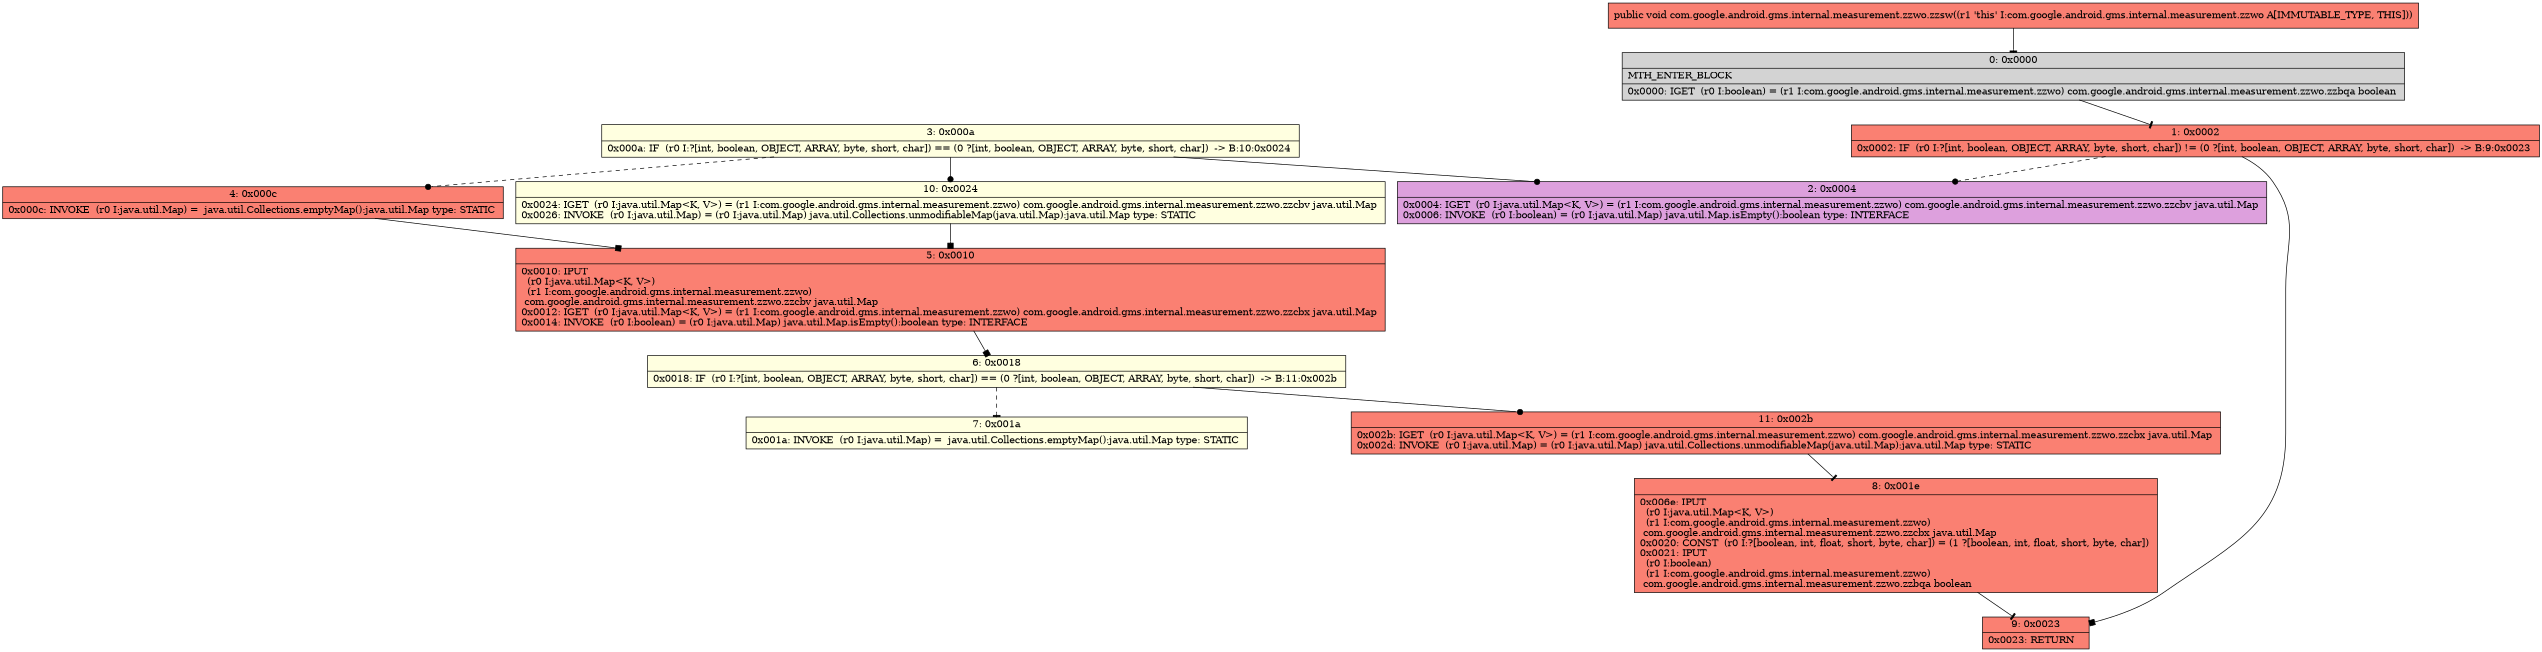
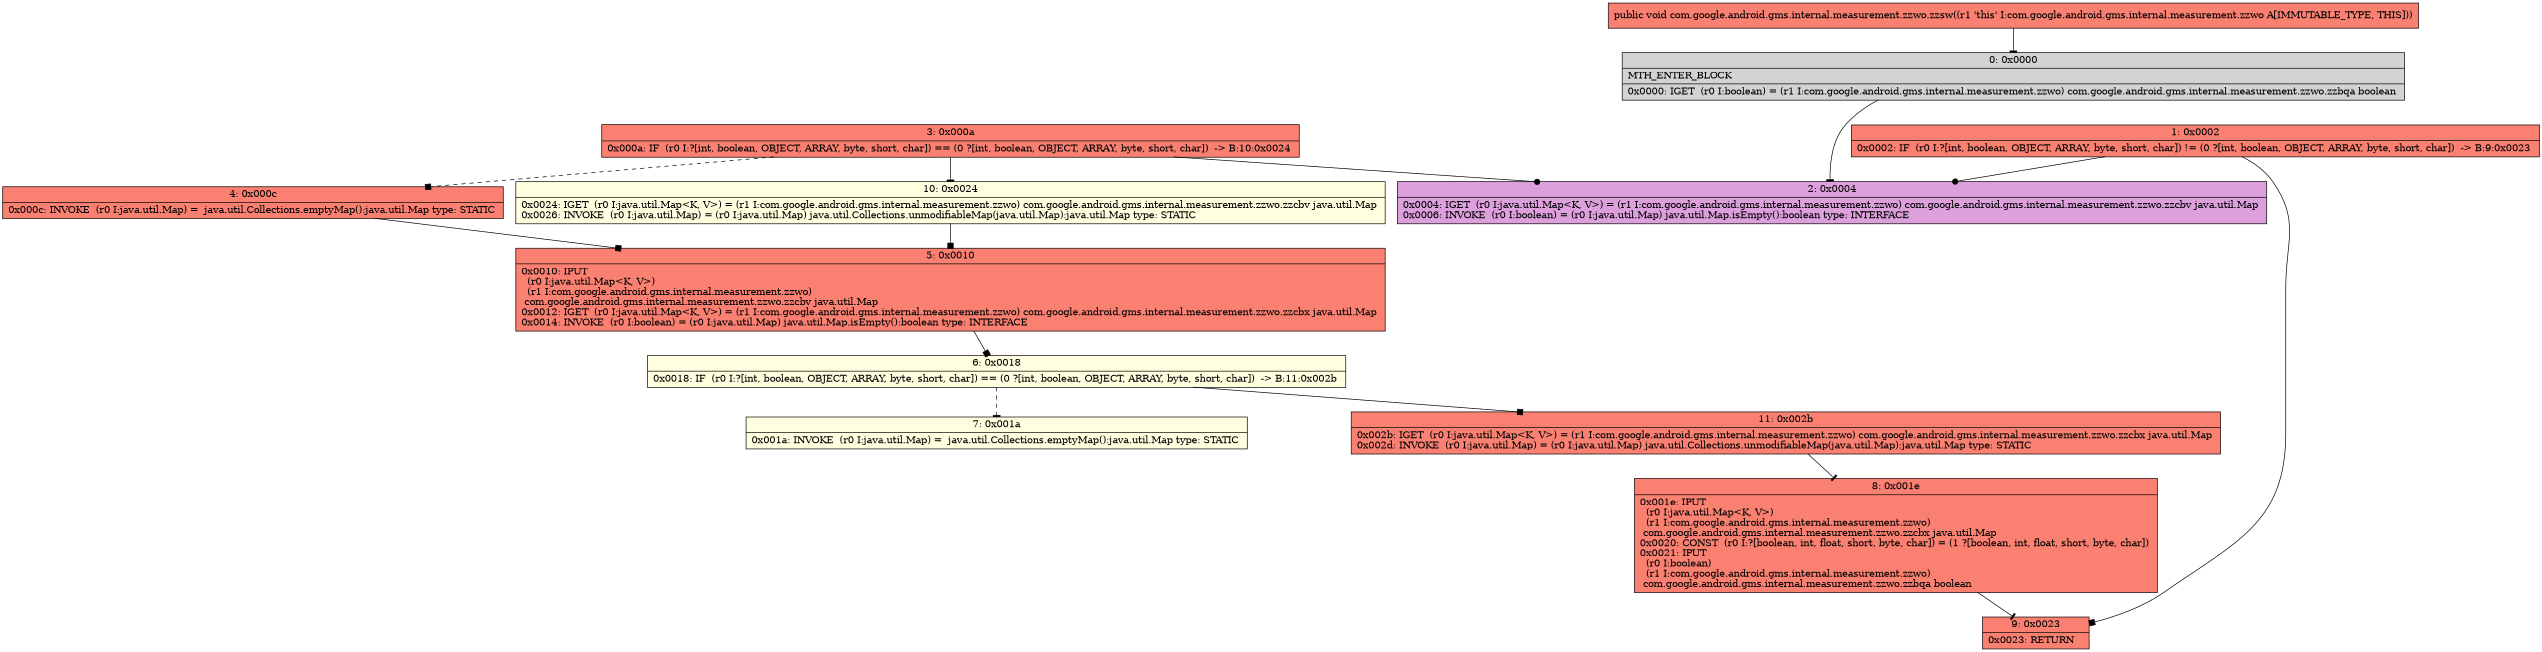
(2114, 112) -> (1841, 131)
(950, 141) -> (950, 141)
(950, 168) -> (950, 168)
(2032, 169) -> (2032, 169)
(603, 172) -> (603, 172)
(1354, 399) -> (1354, 399)
(1676, 503) -> (1676, 503)
